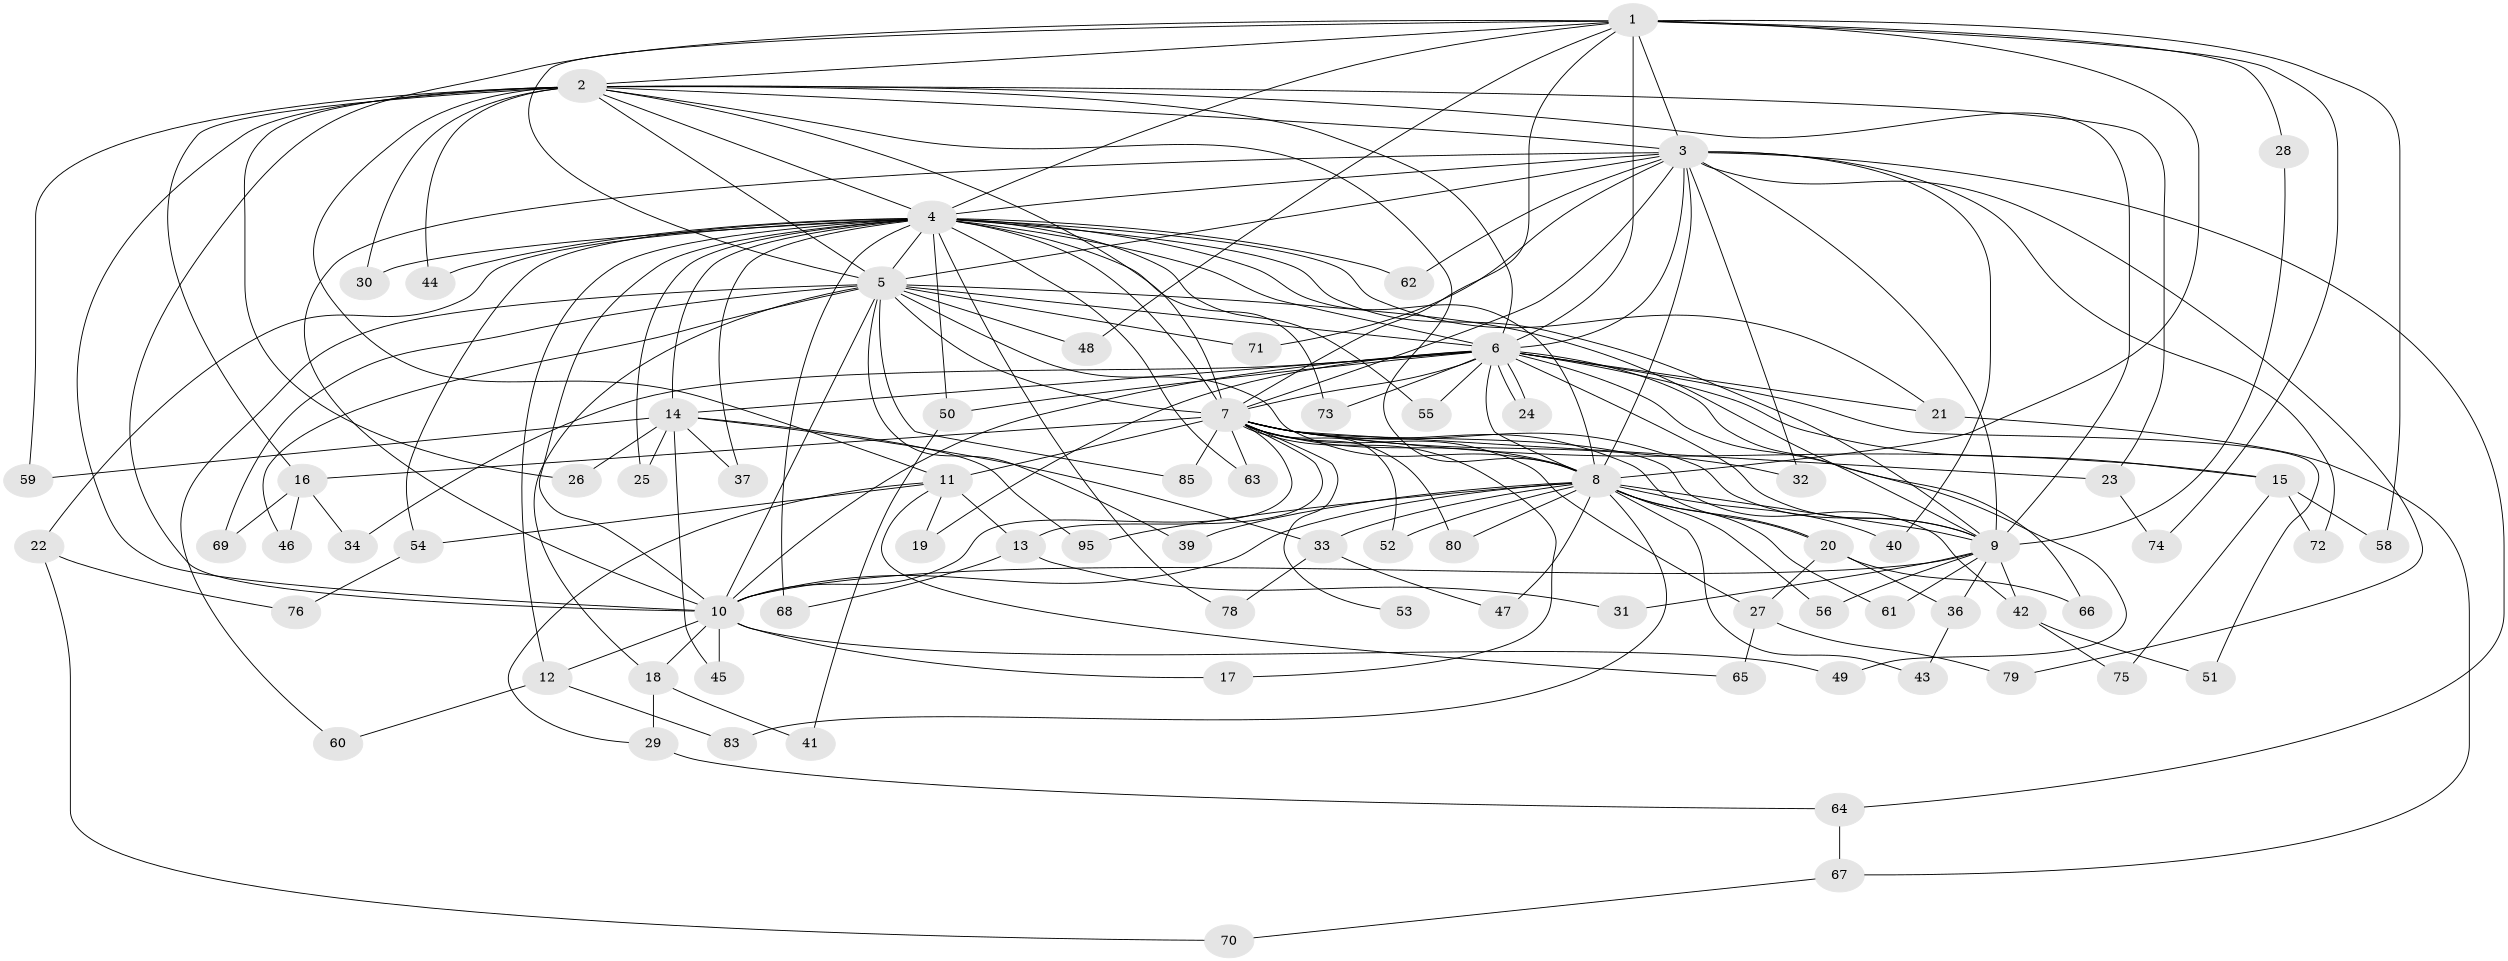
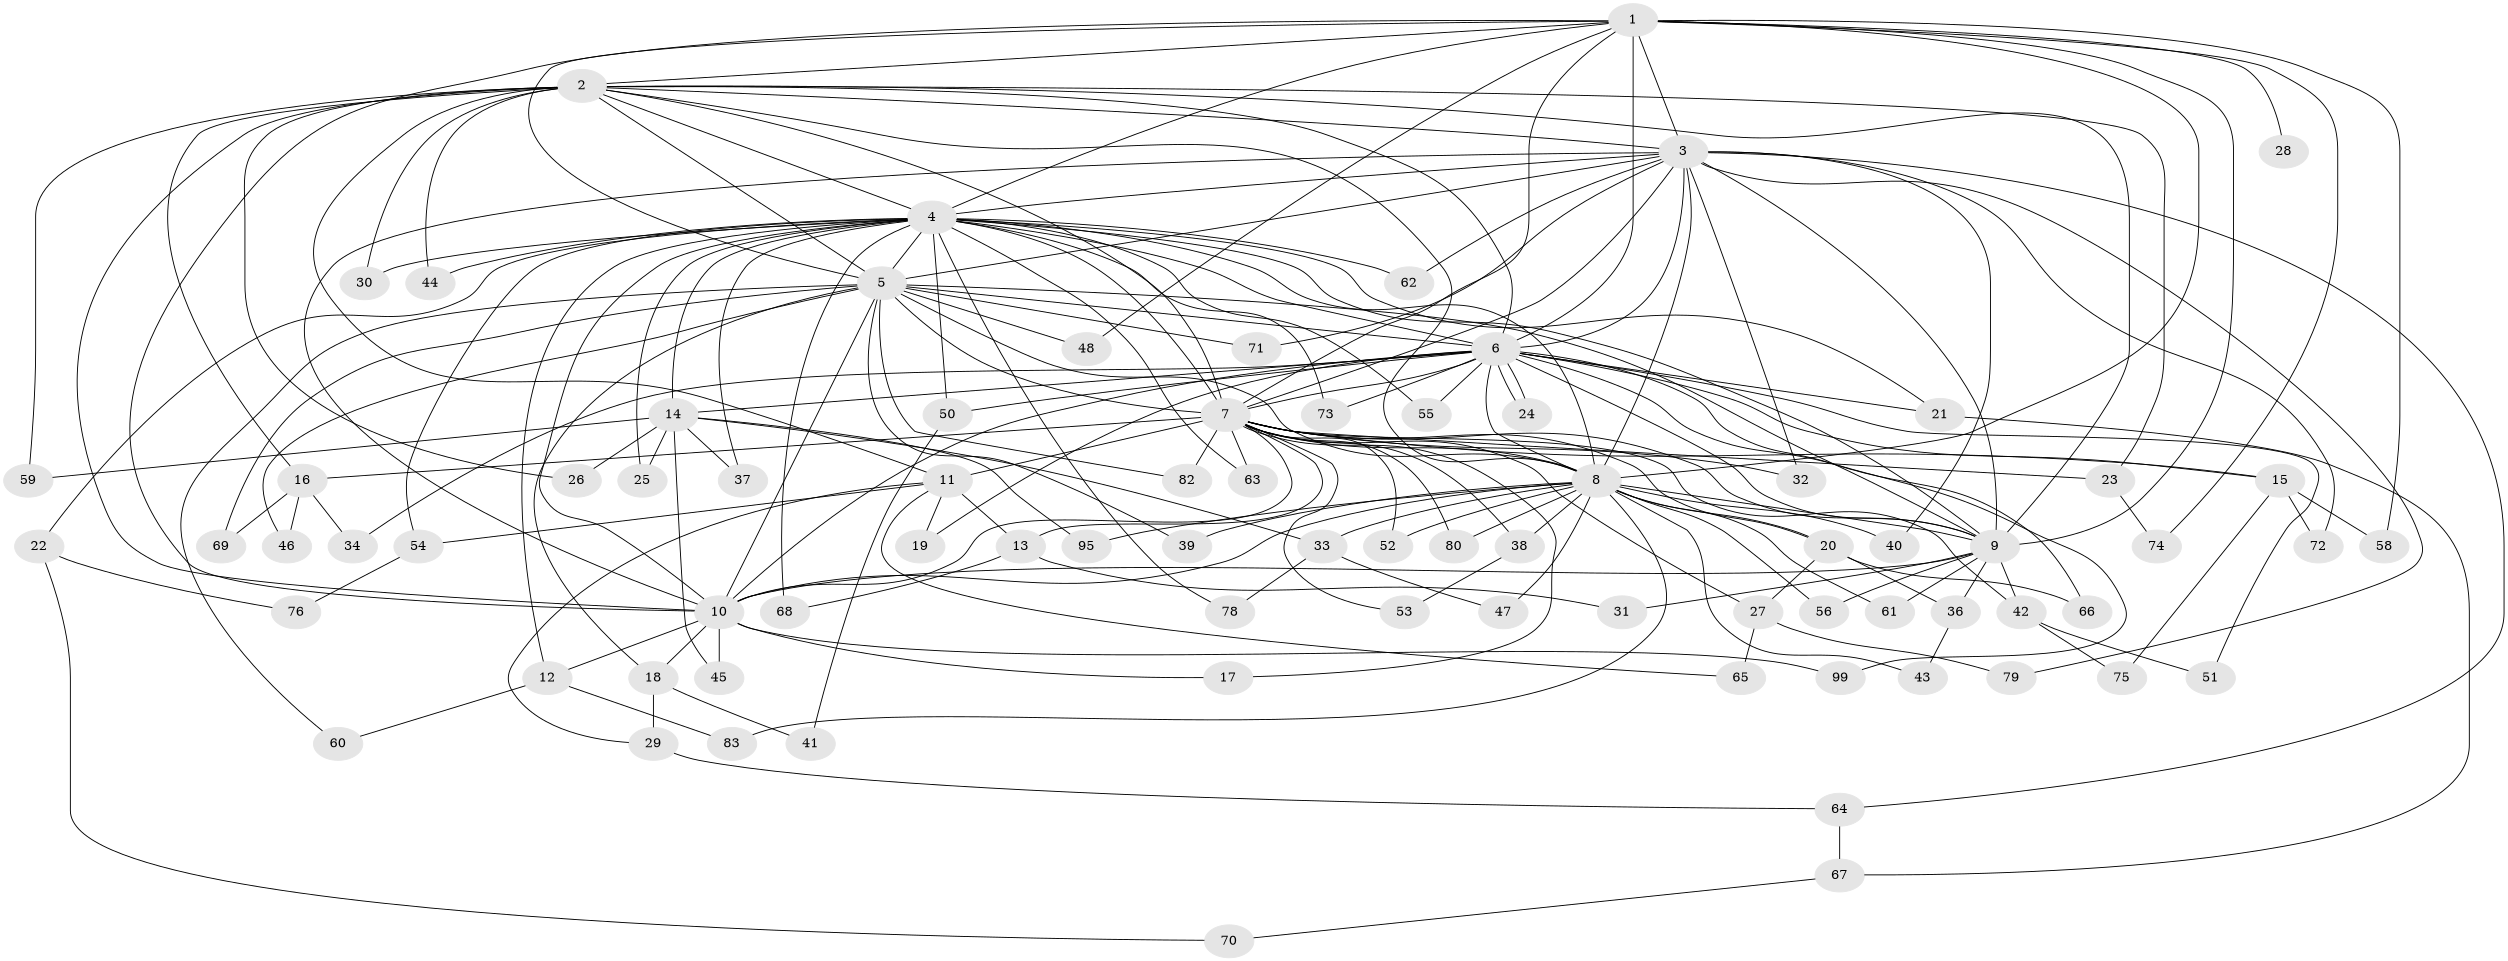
(2237, 422) -> (2211, 102)
(1187, 481) -> (1187, 481)
none -> (1520, 547)
(1841, 678) -> (1841, 678)
